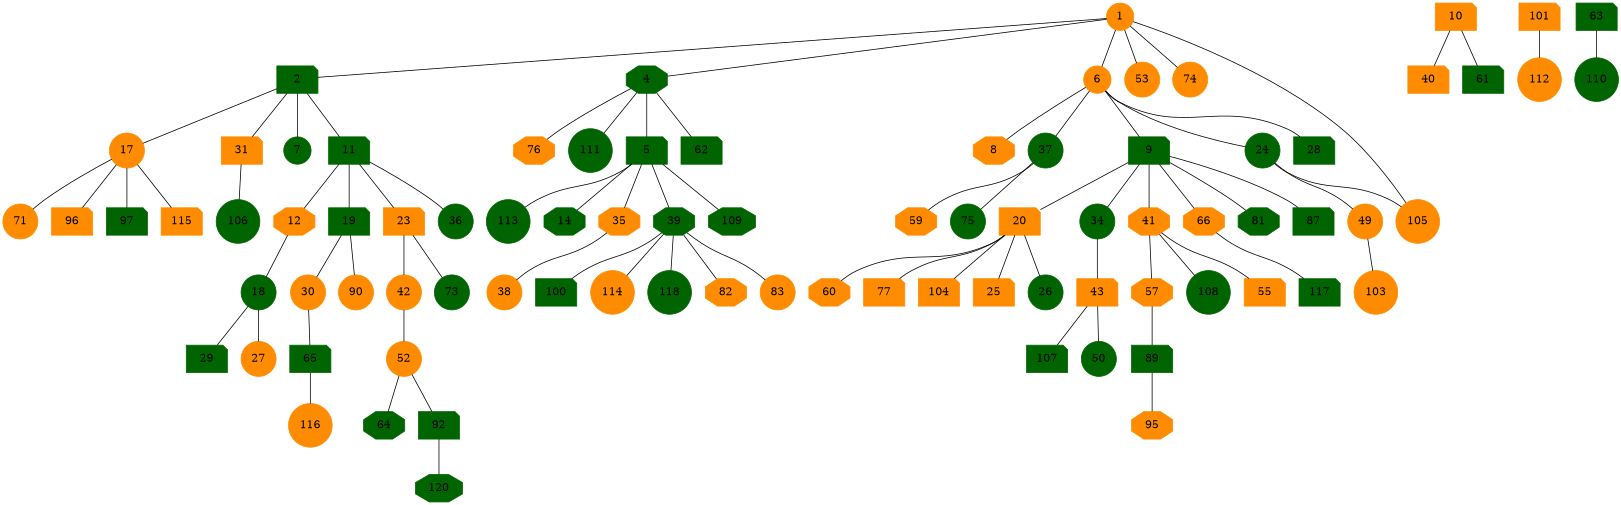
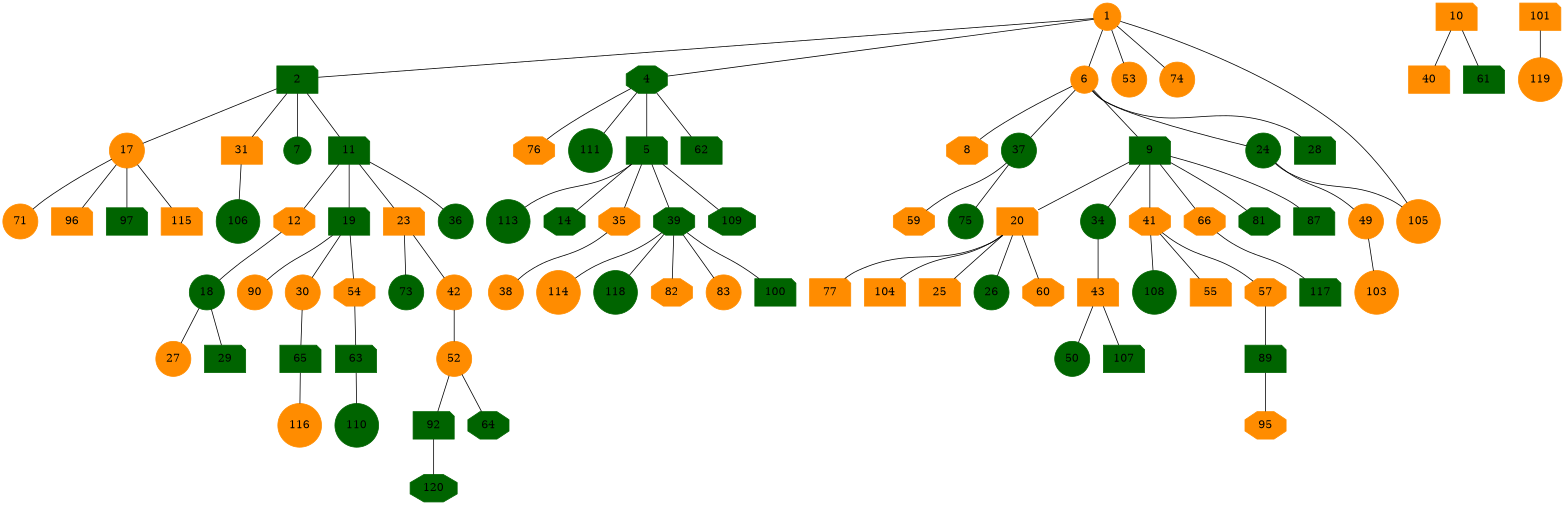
(1539, 80) -> (1540, 80)
none -> (354, 292)
